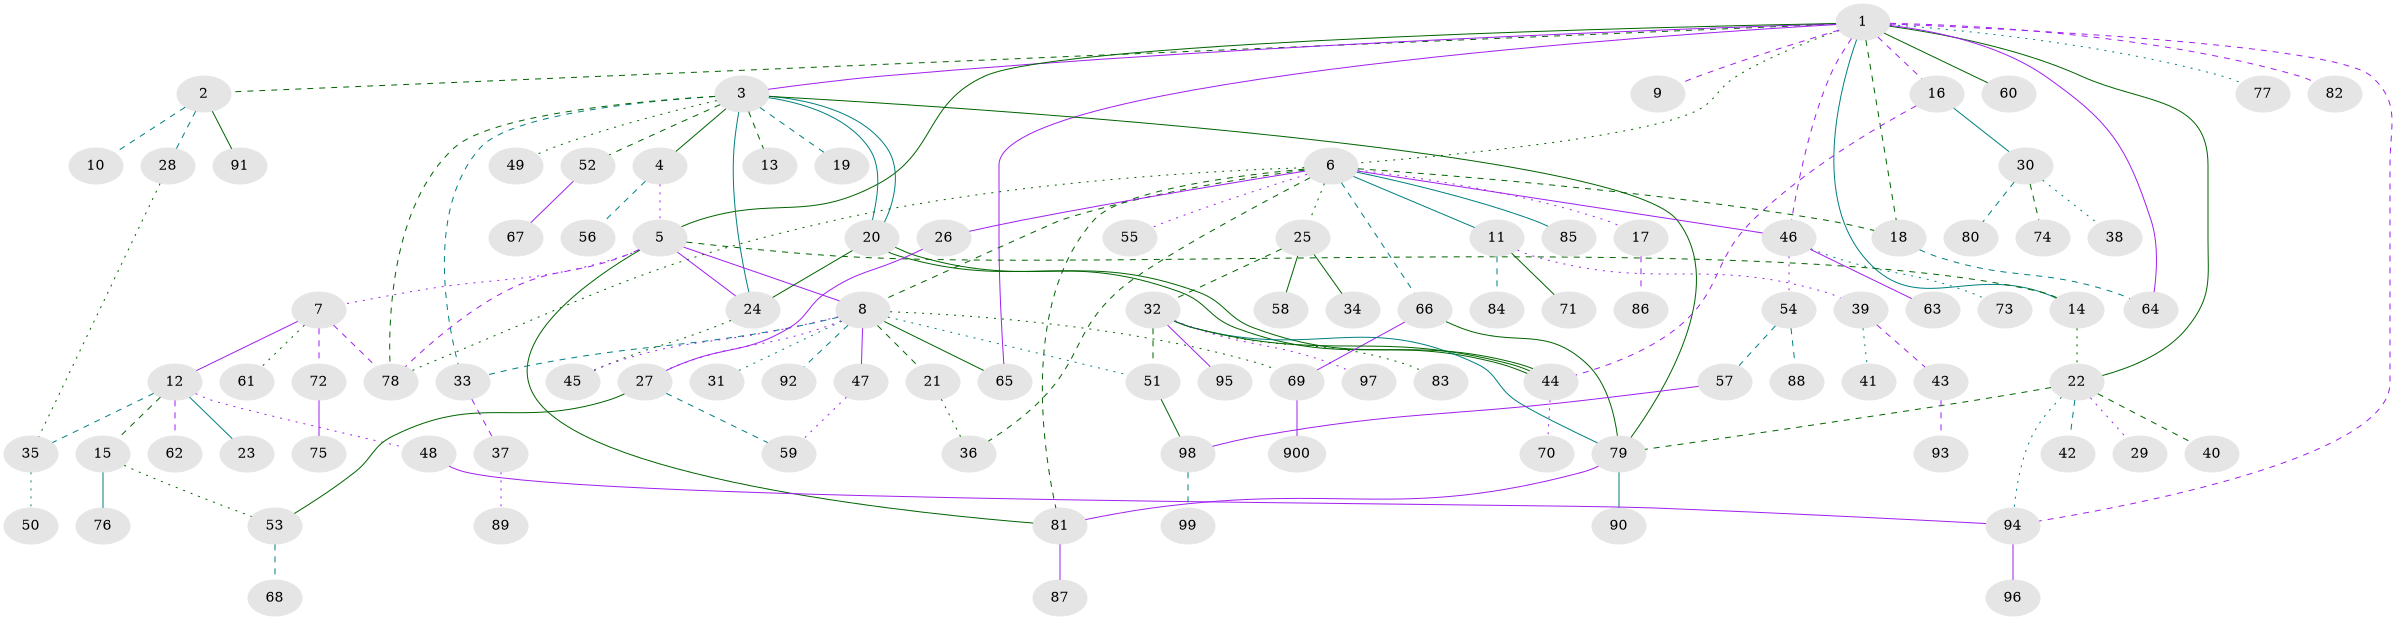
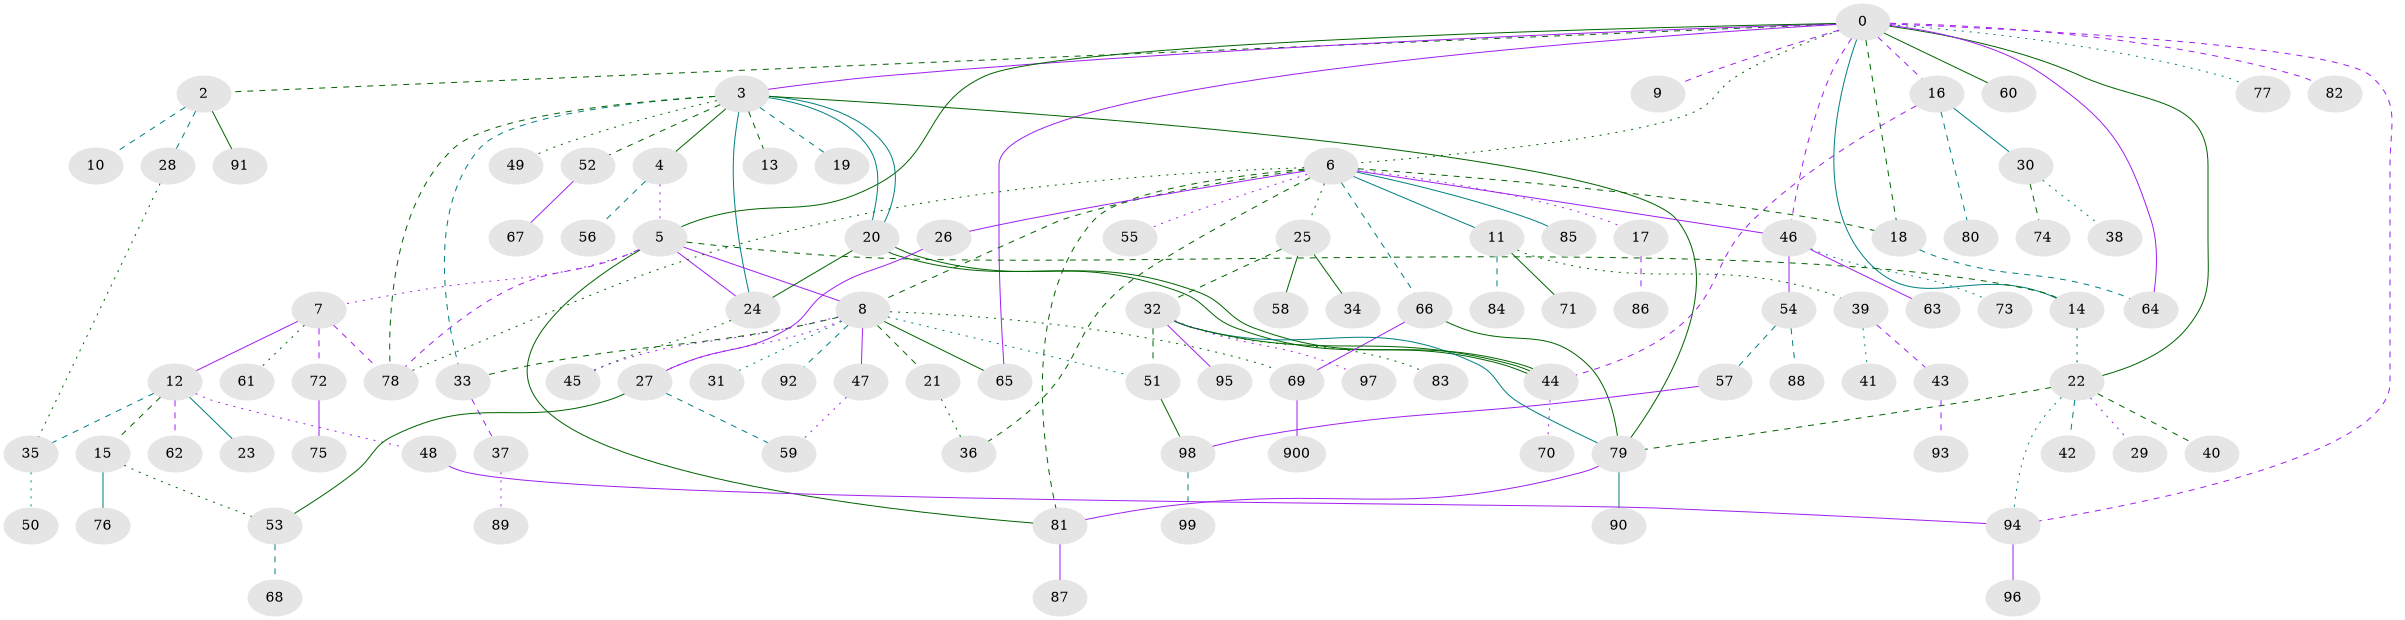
(1863, 22) -> (1863, 22)
(1998, 202) -> (1954, 166)
(1679, 274) -> (1679, 274)
(1789, 274) -> (1789, 274)
(628, 350) -> (628, 350)
